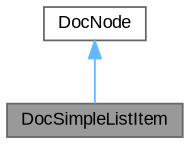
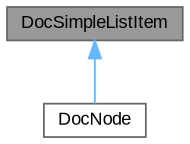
(95, 81) -> (95, 81)
